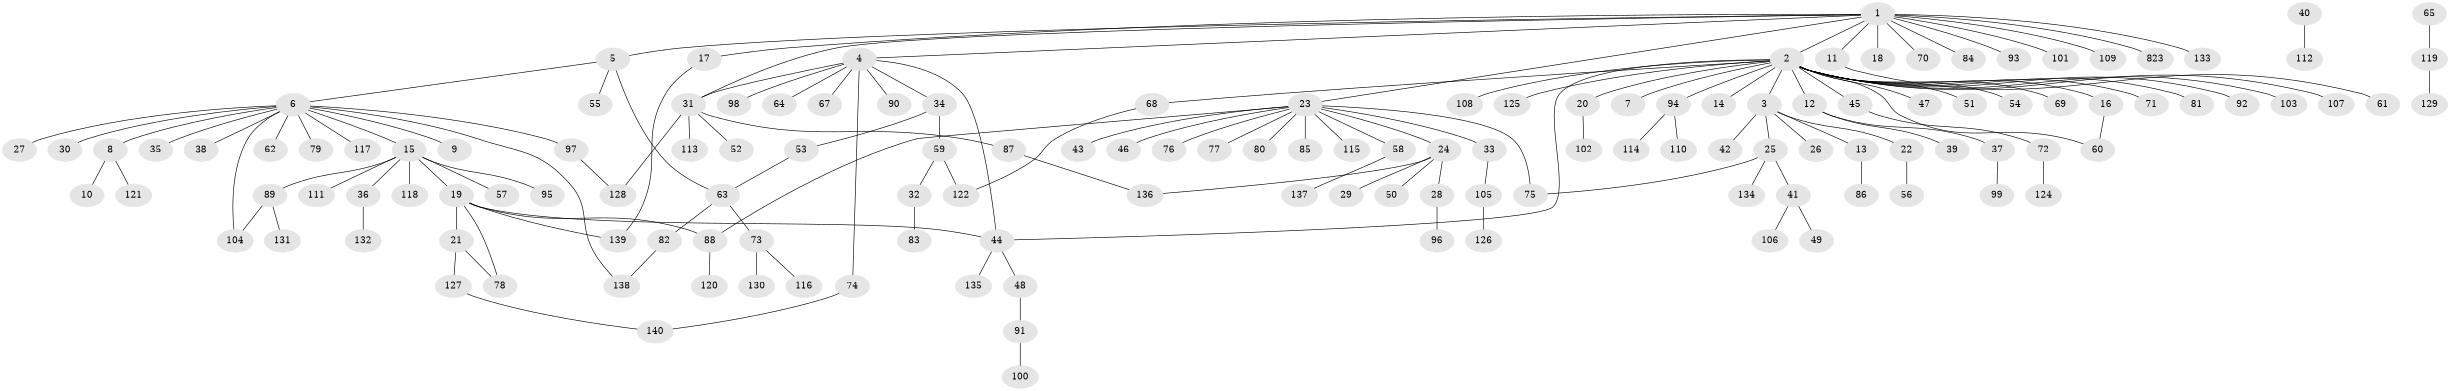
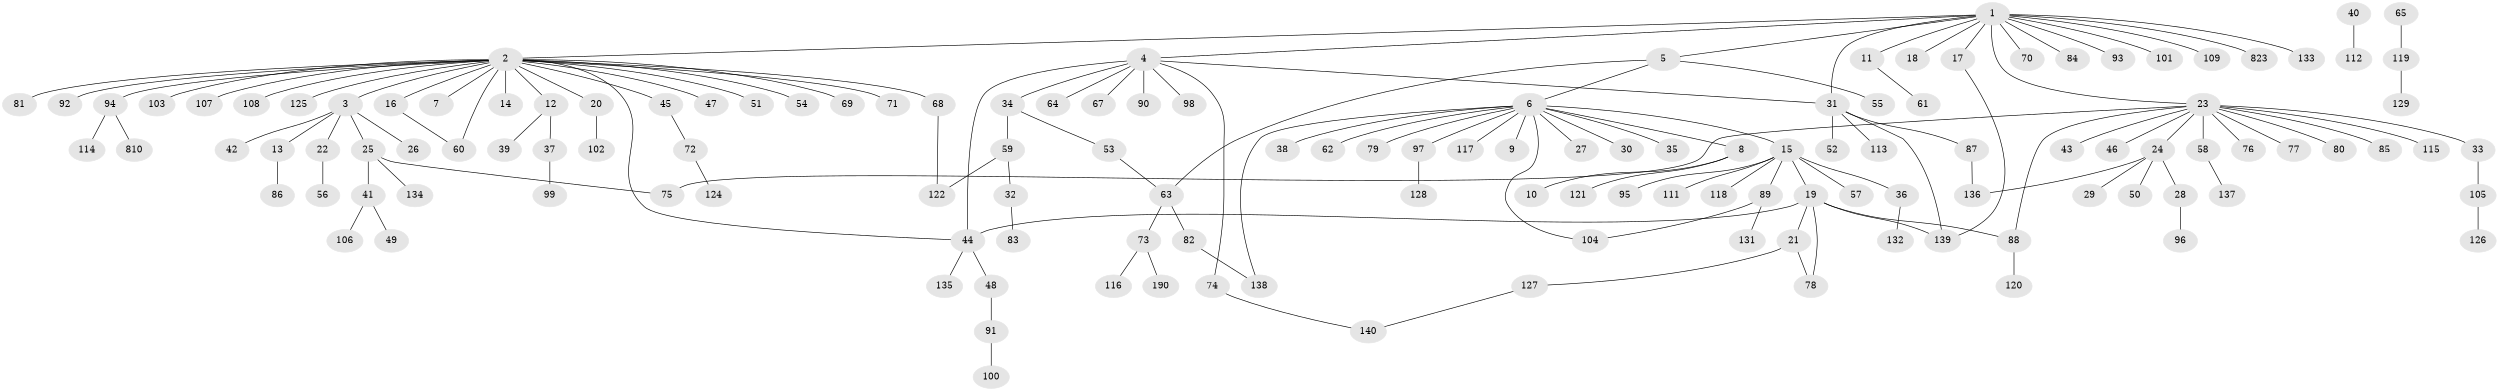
(657, 145) -> (1914, 153)
(1679, 150) -> (134, 150)
(757, 286) -> (1161, 286)
